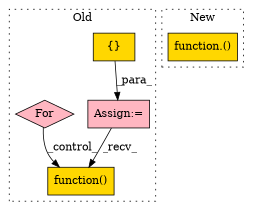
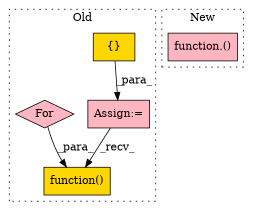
(203, 47) -> (203, 47)
(72, 148) -> (76, 148)
